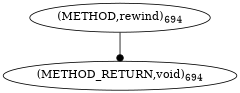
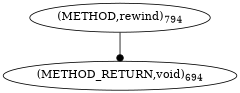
(174, 17) -> (174, 17)
